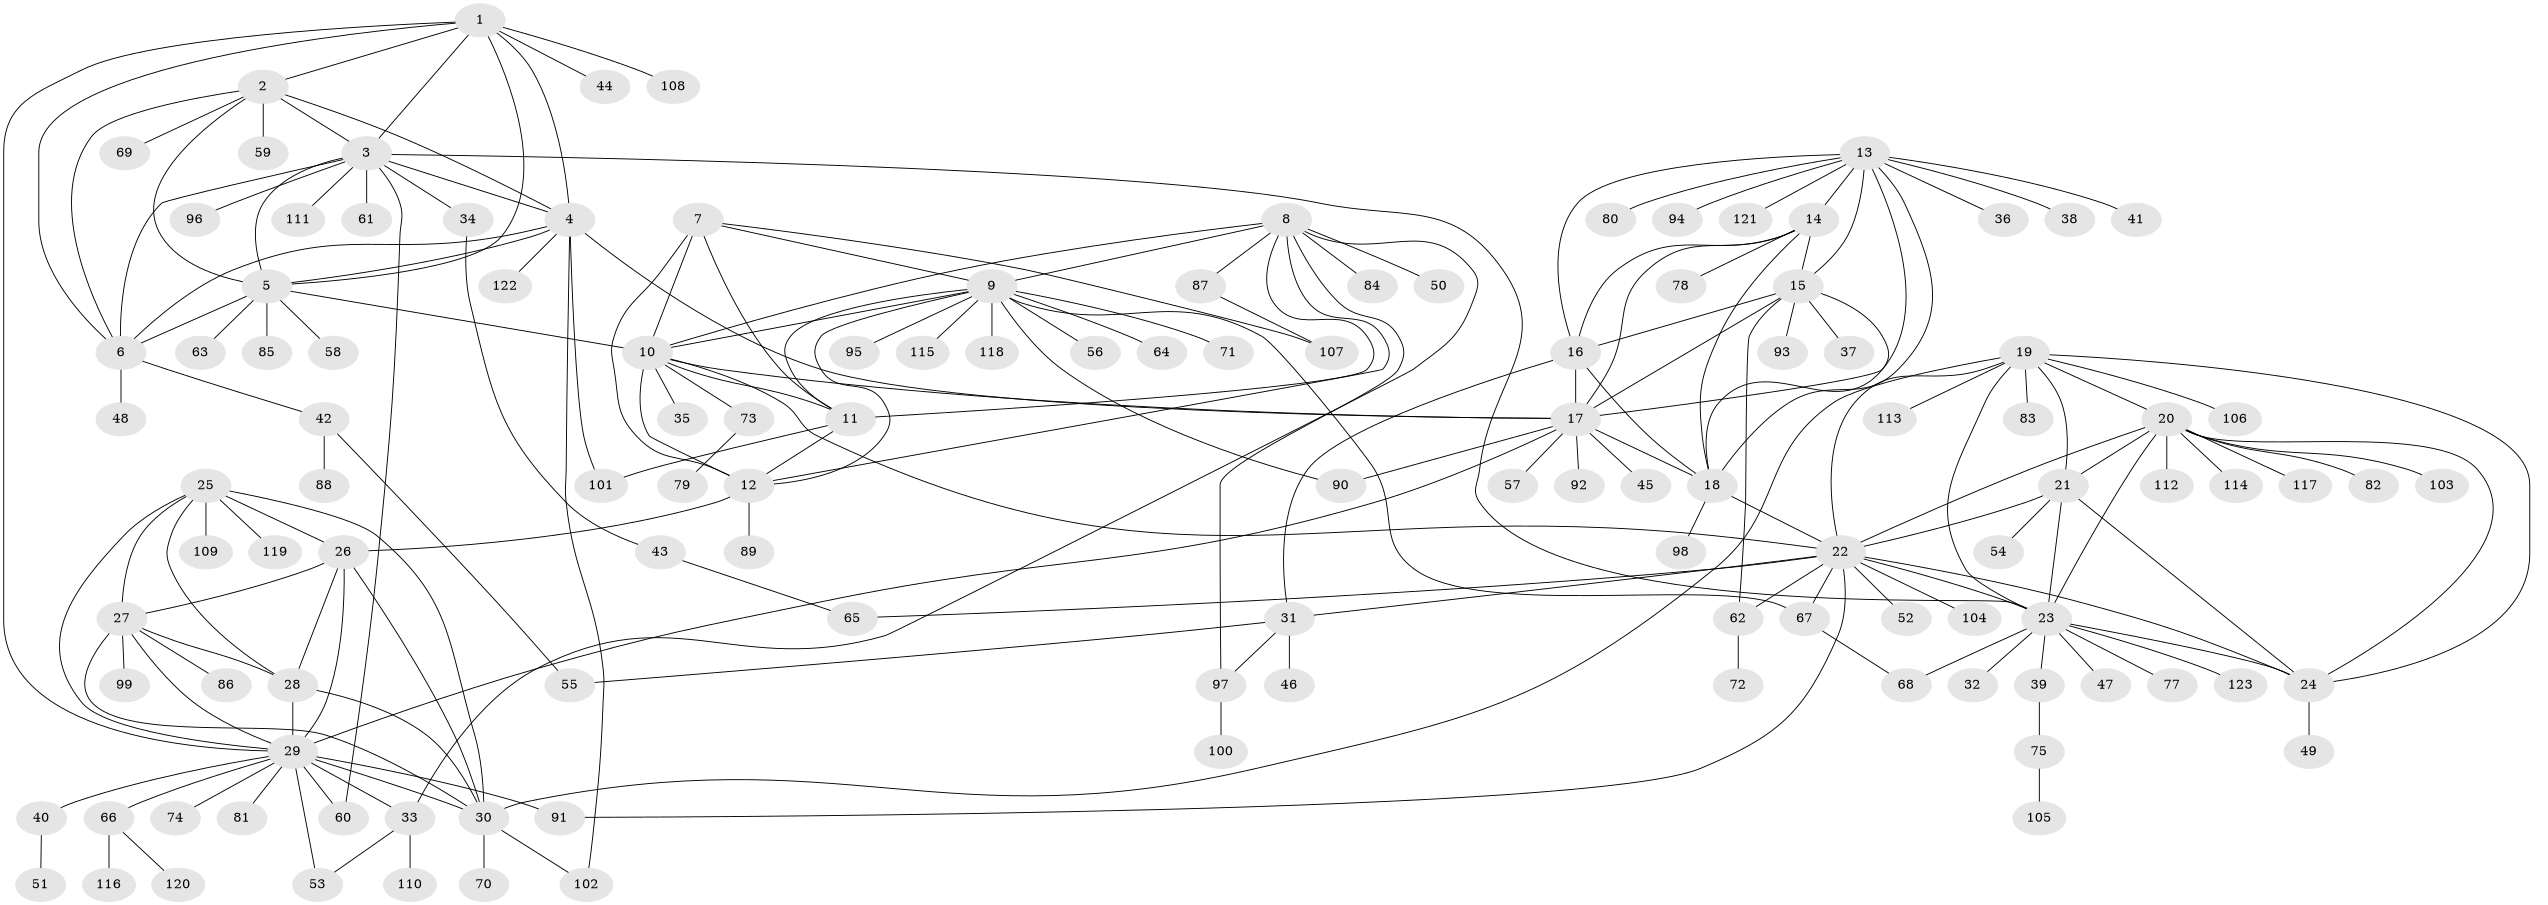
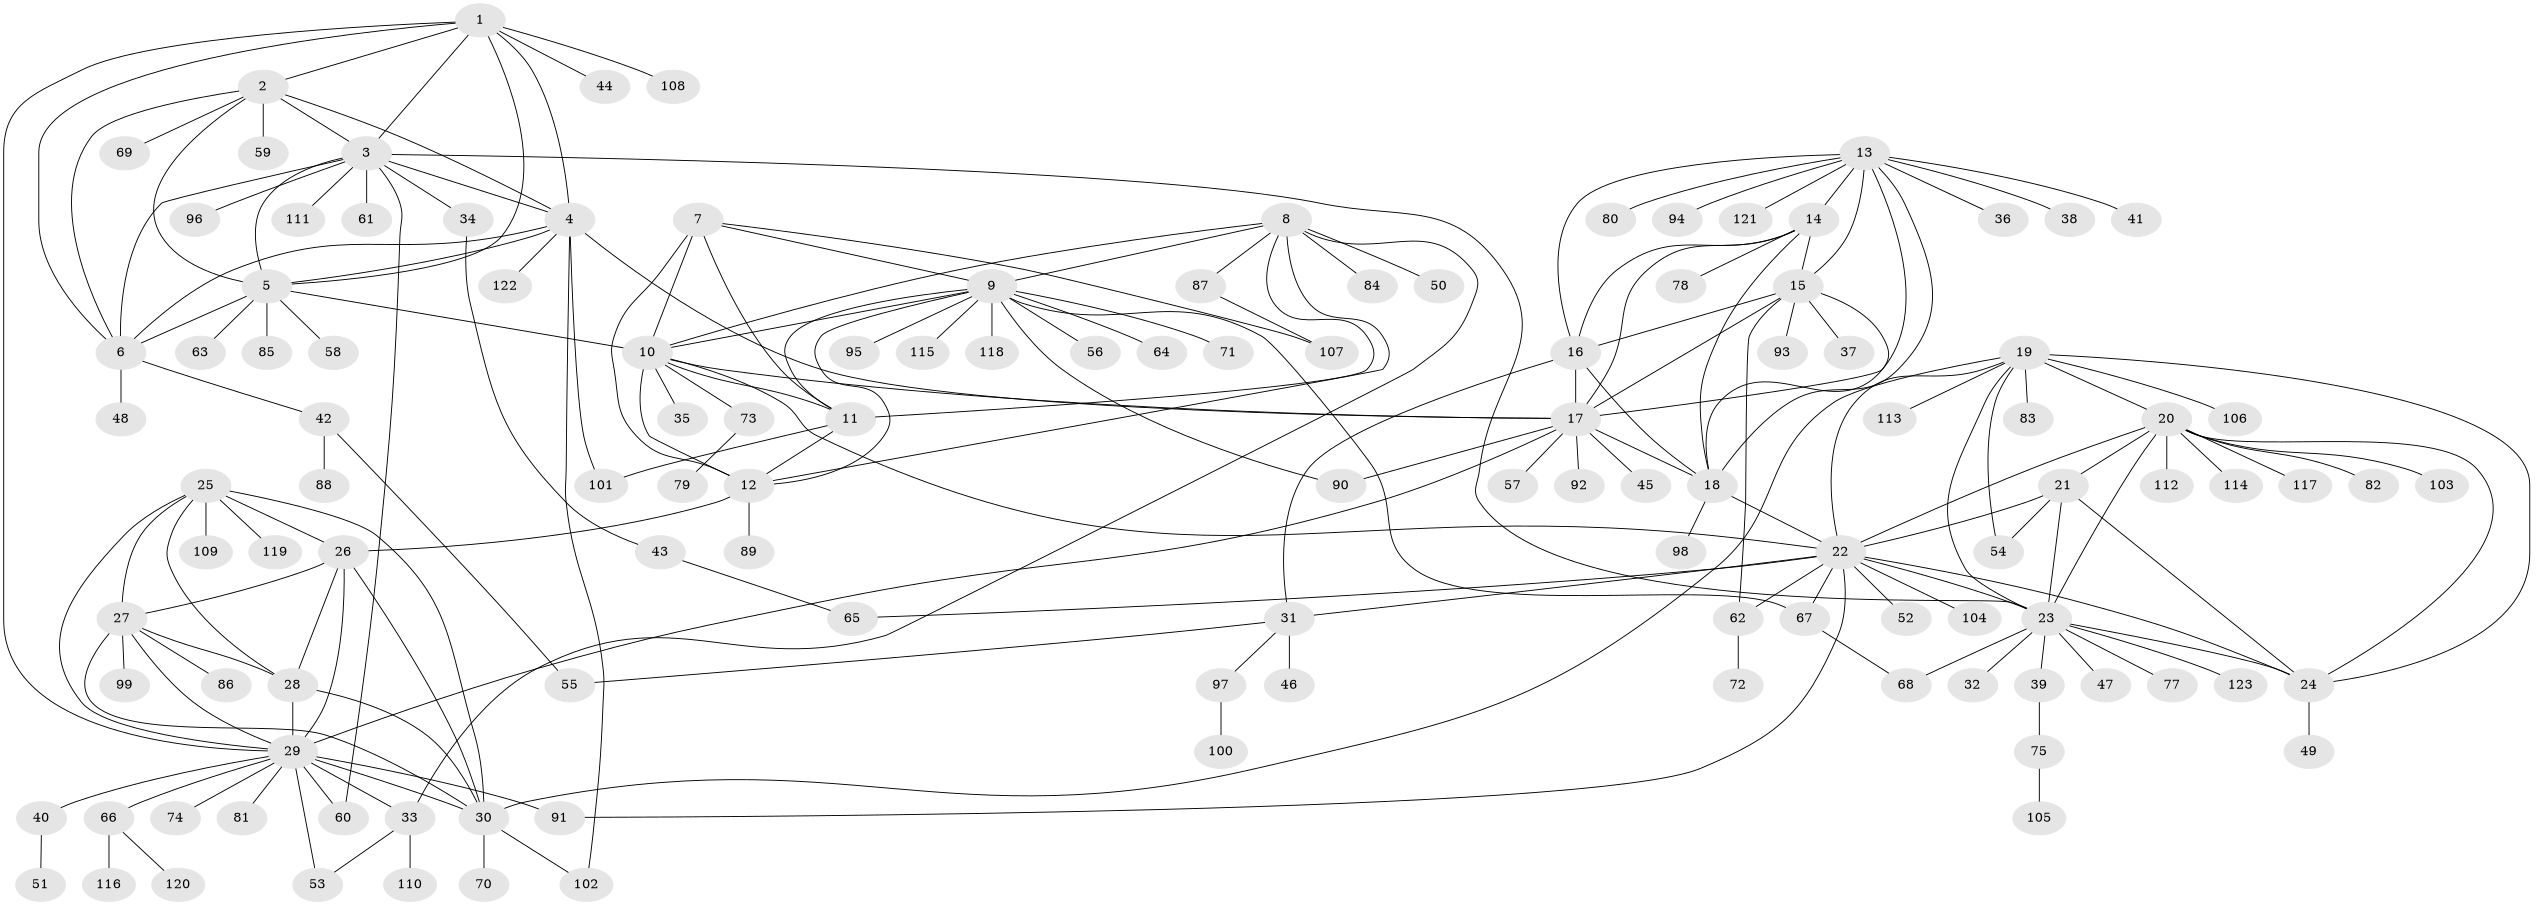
(2065, 414) -> (1988, 449)
(1233, 469) -> none
